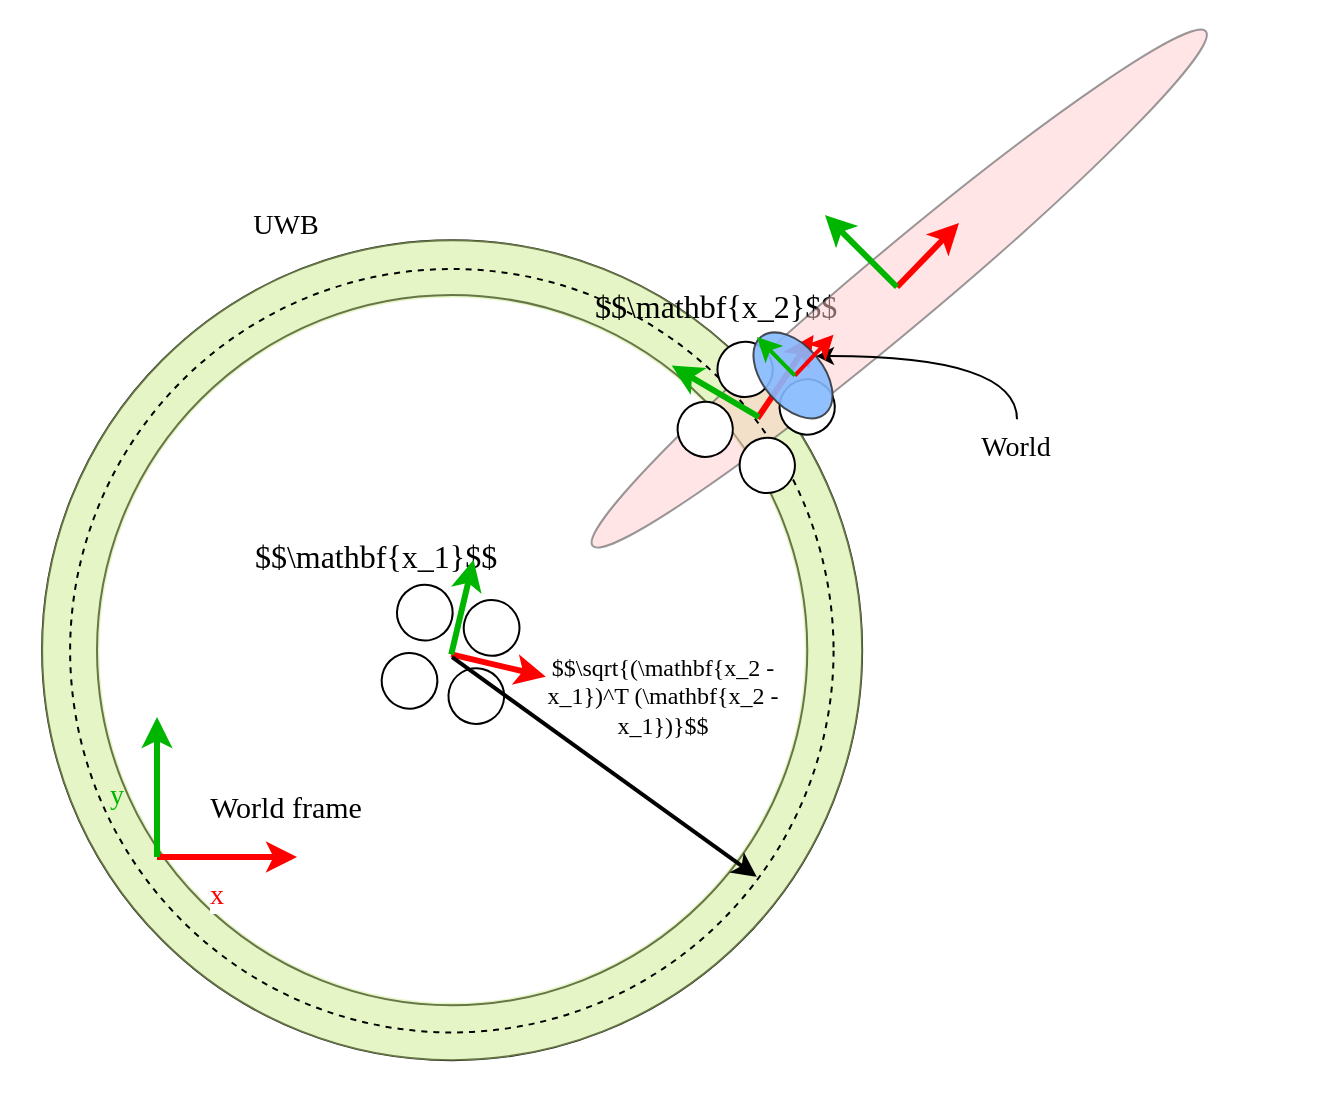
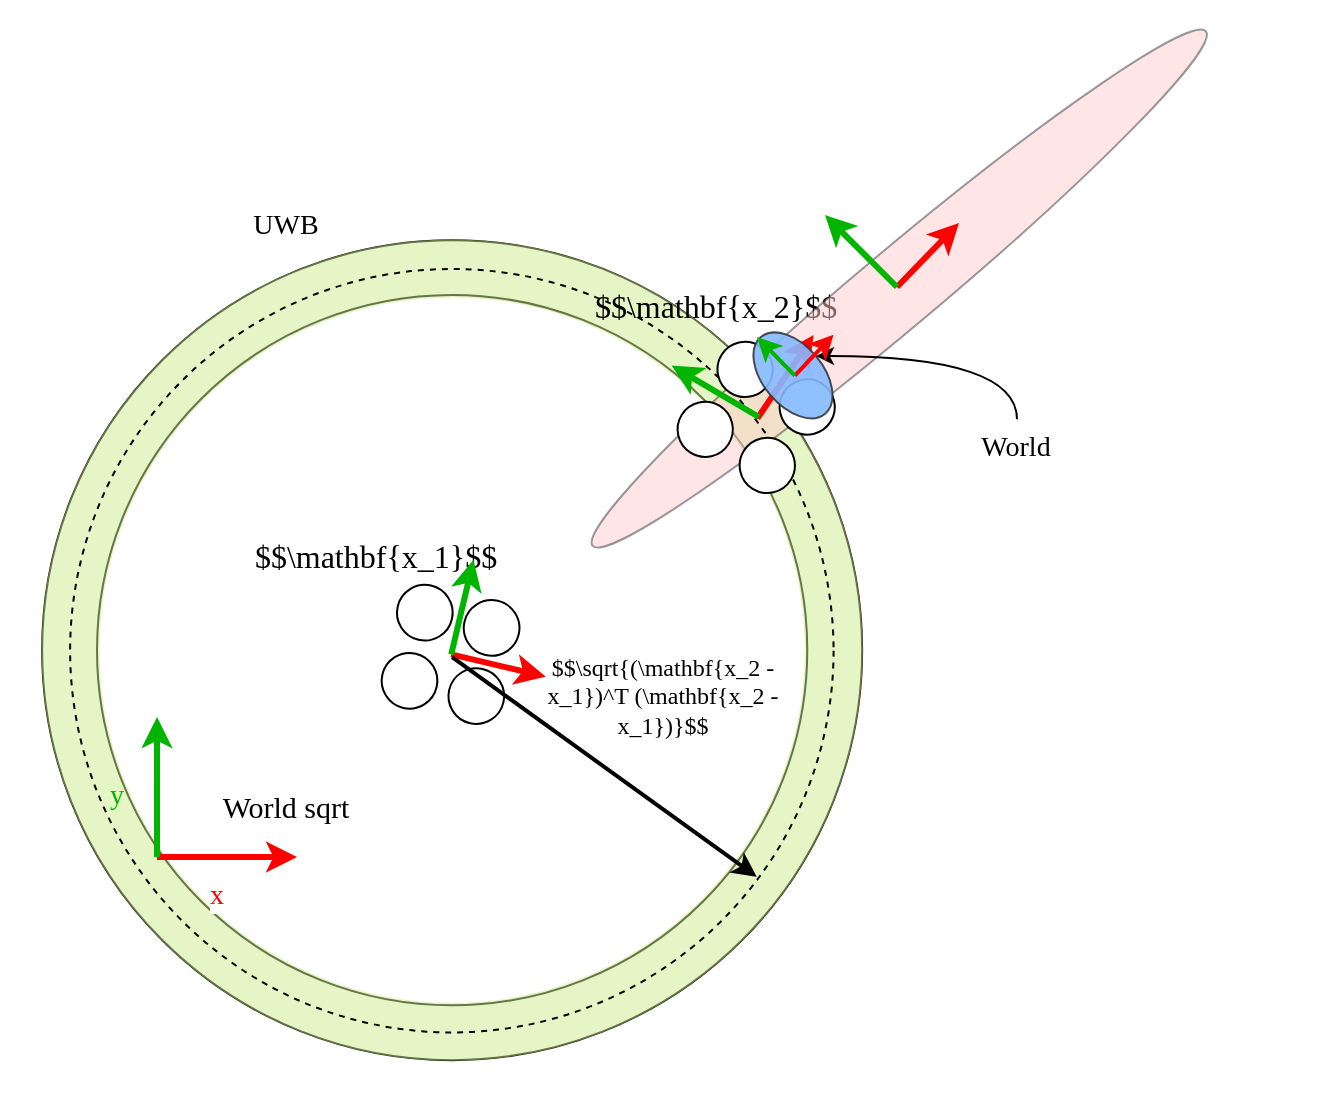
(287, 807) -> (287, 807)
